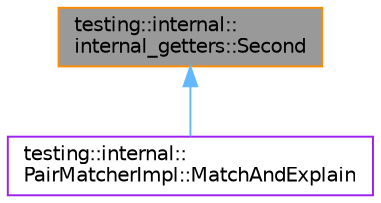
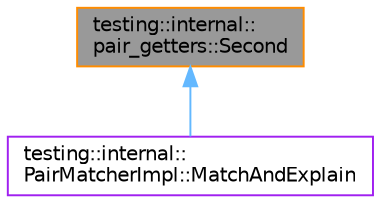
(190, 37) -> (190, 37)
